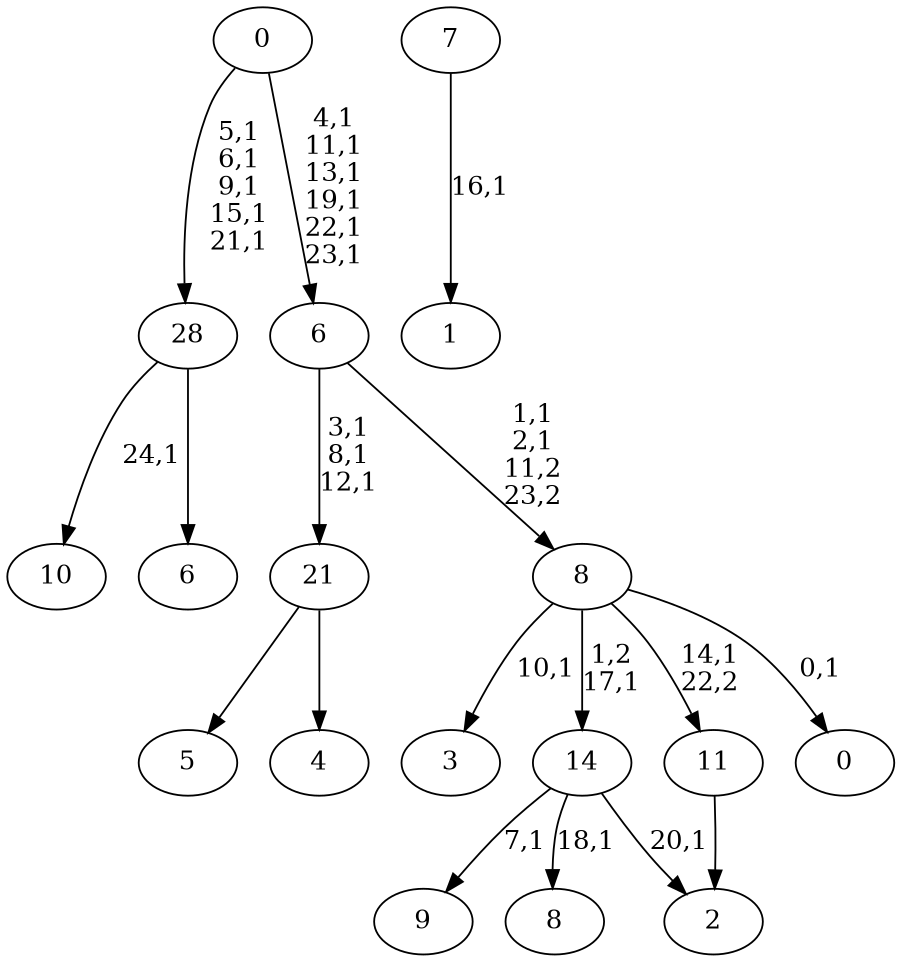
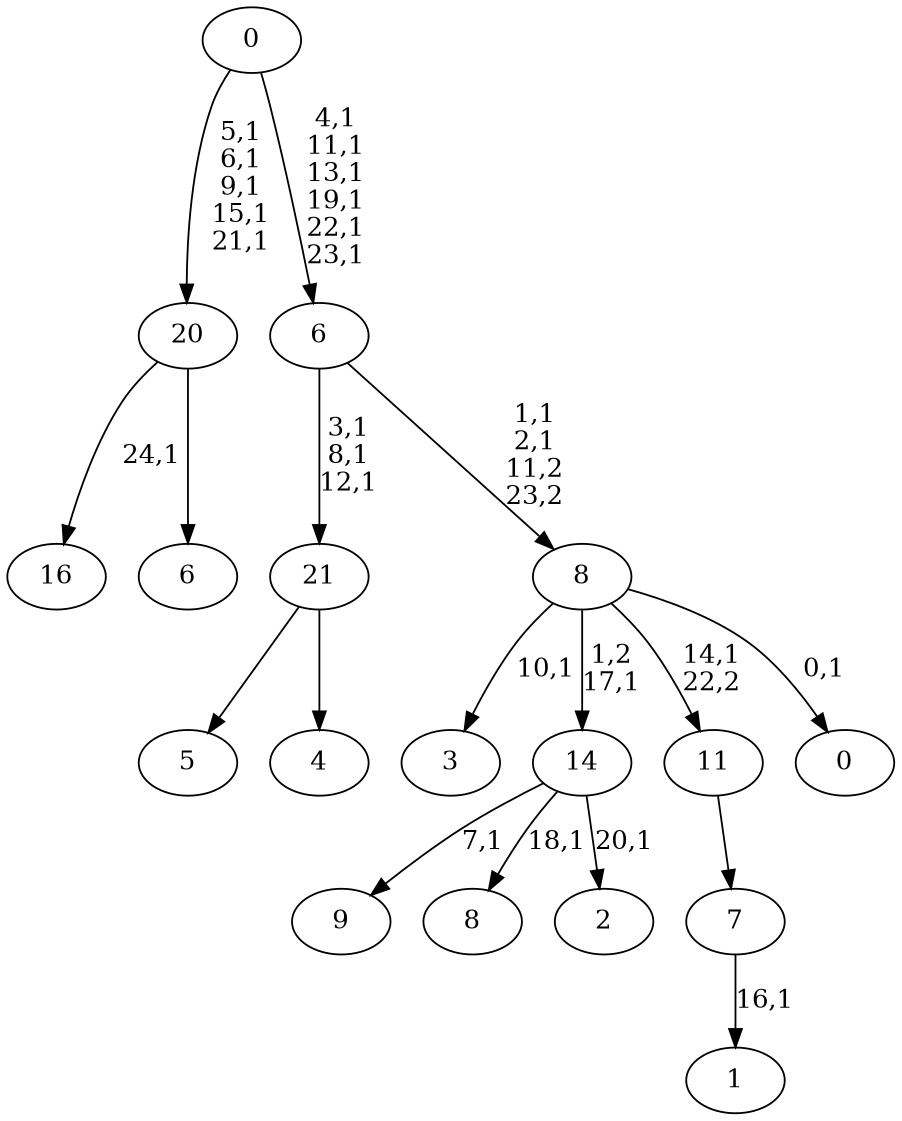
(188, 336) -> (188, 336)
(57, 577) -> (57, 577)
(715, 833) -> (723, 833)
